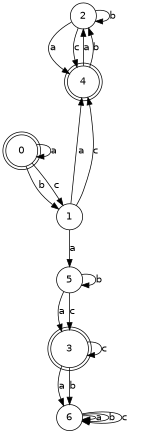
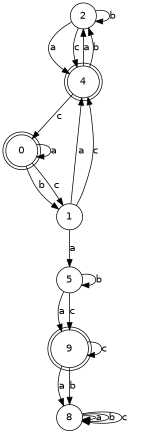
none -> (55, 114)
(70, 349) -> (70, 349)
(70, 418) -> (70, 418)
